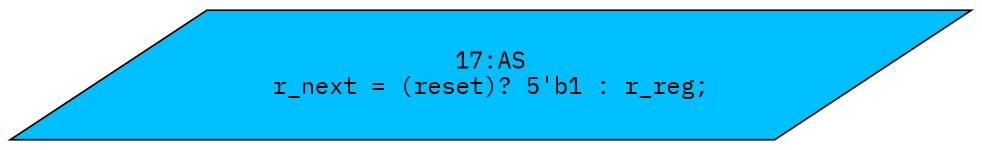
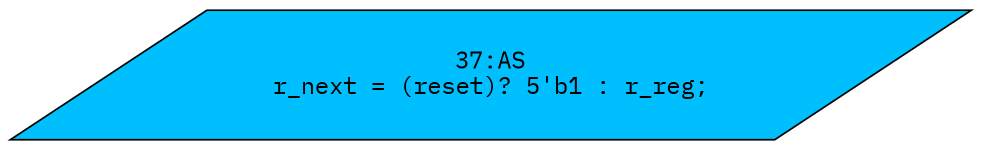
(491, 75) -> (491, 75)
